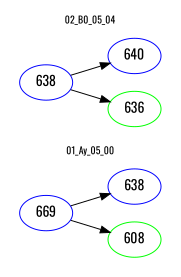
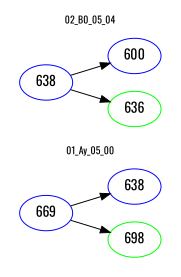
(135, 56) -> (135, 56)
(135, 240) -> (135, 240)
